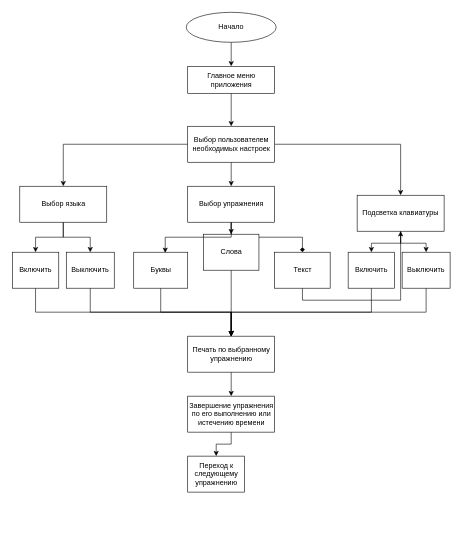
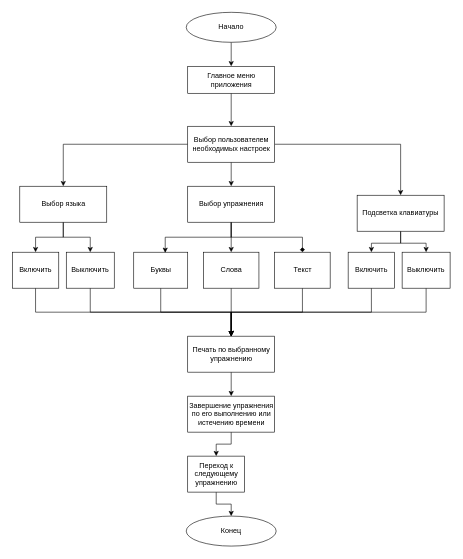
(231, 252) -> (231, 270)
(378, 300) -> (303, 304)
none -> (216, 503)
none -> (231, 531)
